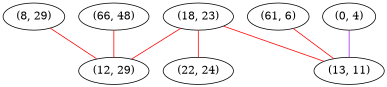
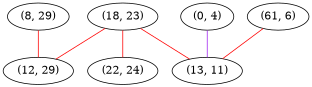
(114, 17) -> none
